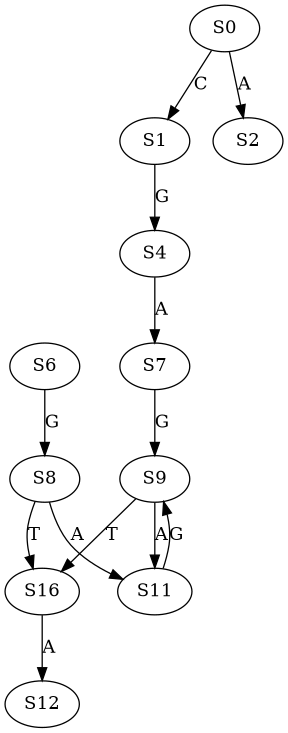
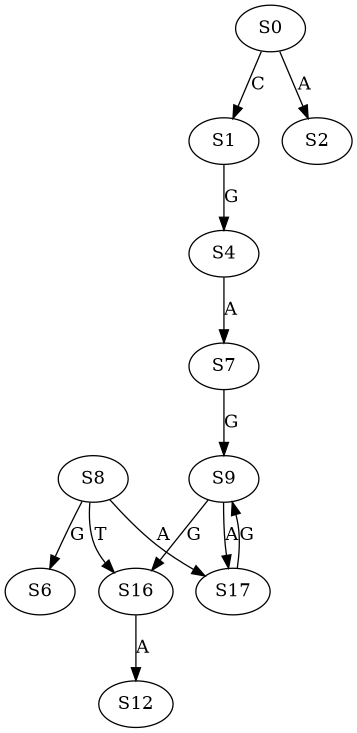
(45, 416) -> (68, 529)
(112, 535) -> (194, 535)
(155, 592) -> (233, 592)
